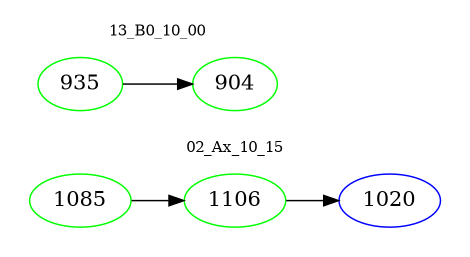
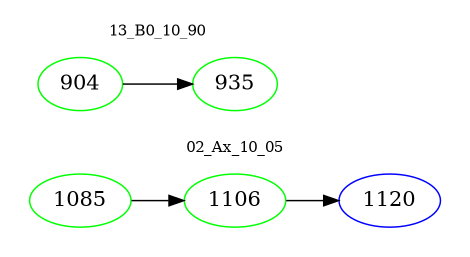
(158, 32) -> (158, 32)
(150, 84) -> (150, 84)
(235, 148) -> (235, 148)
(390, 201) -> (390, 201)
